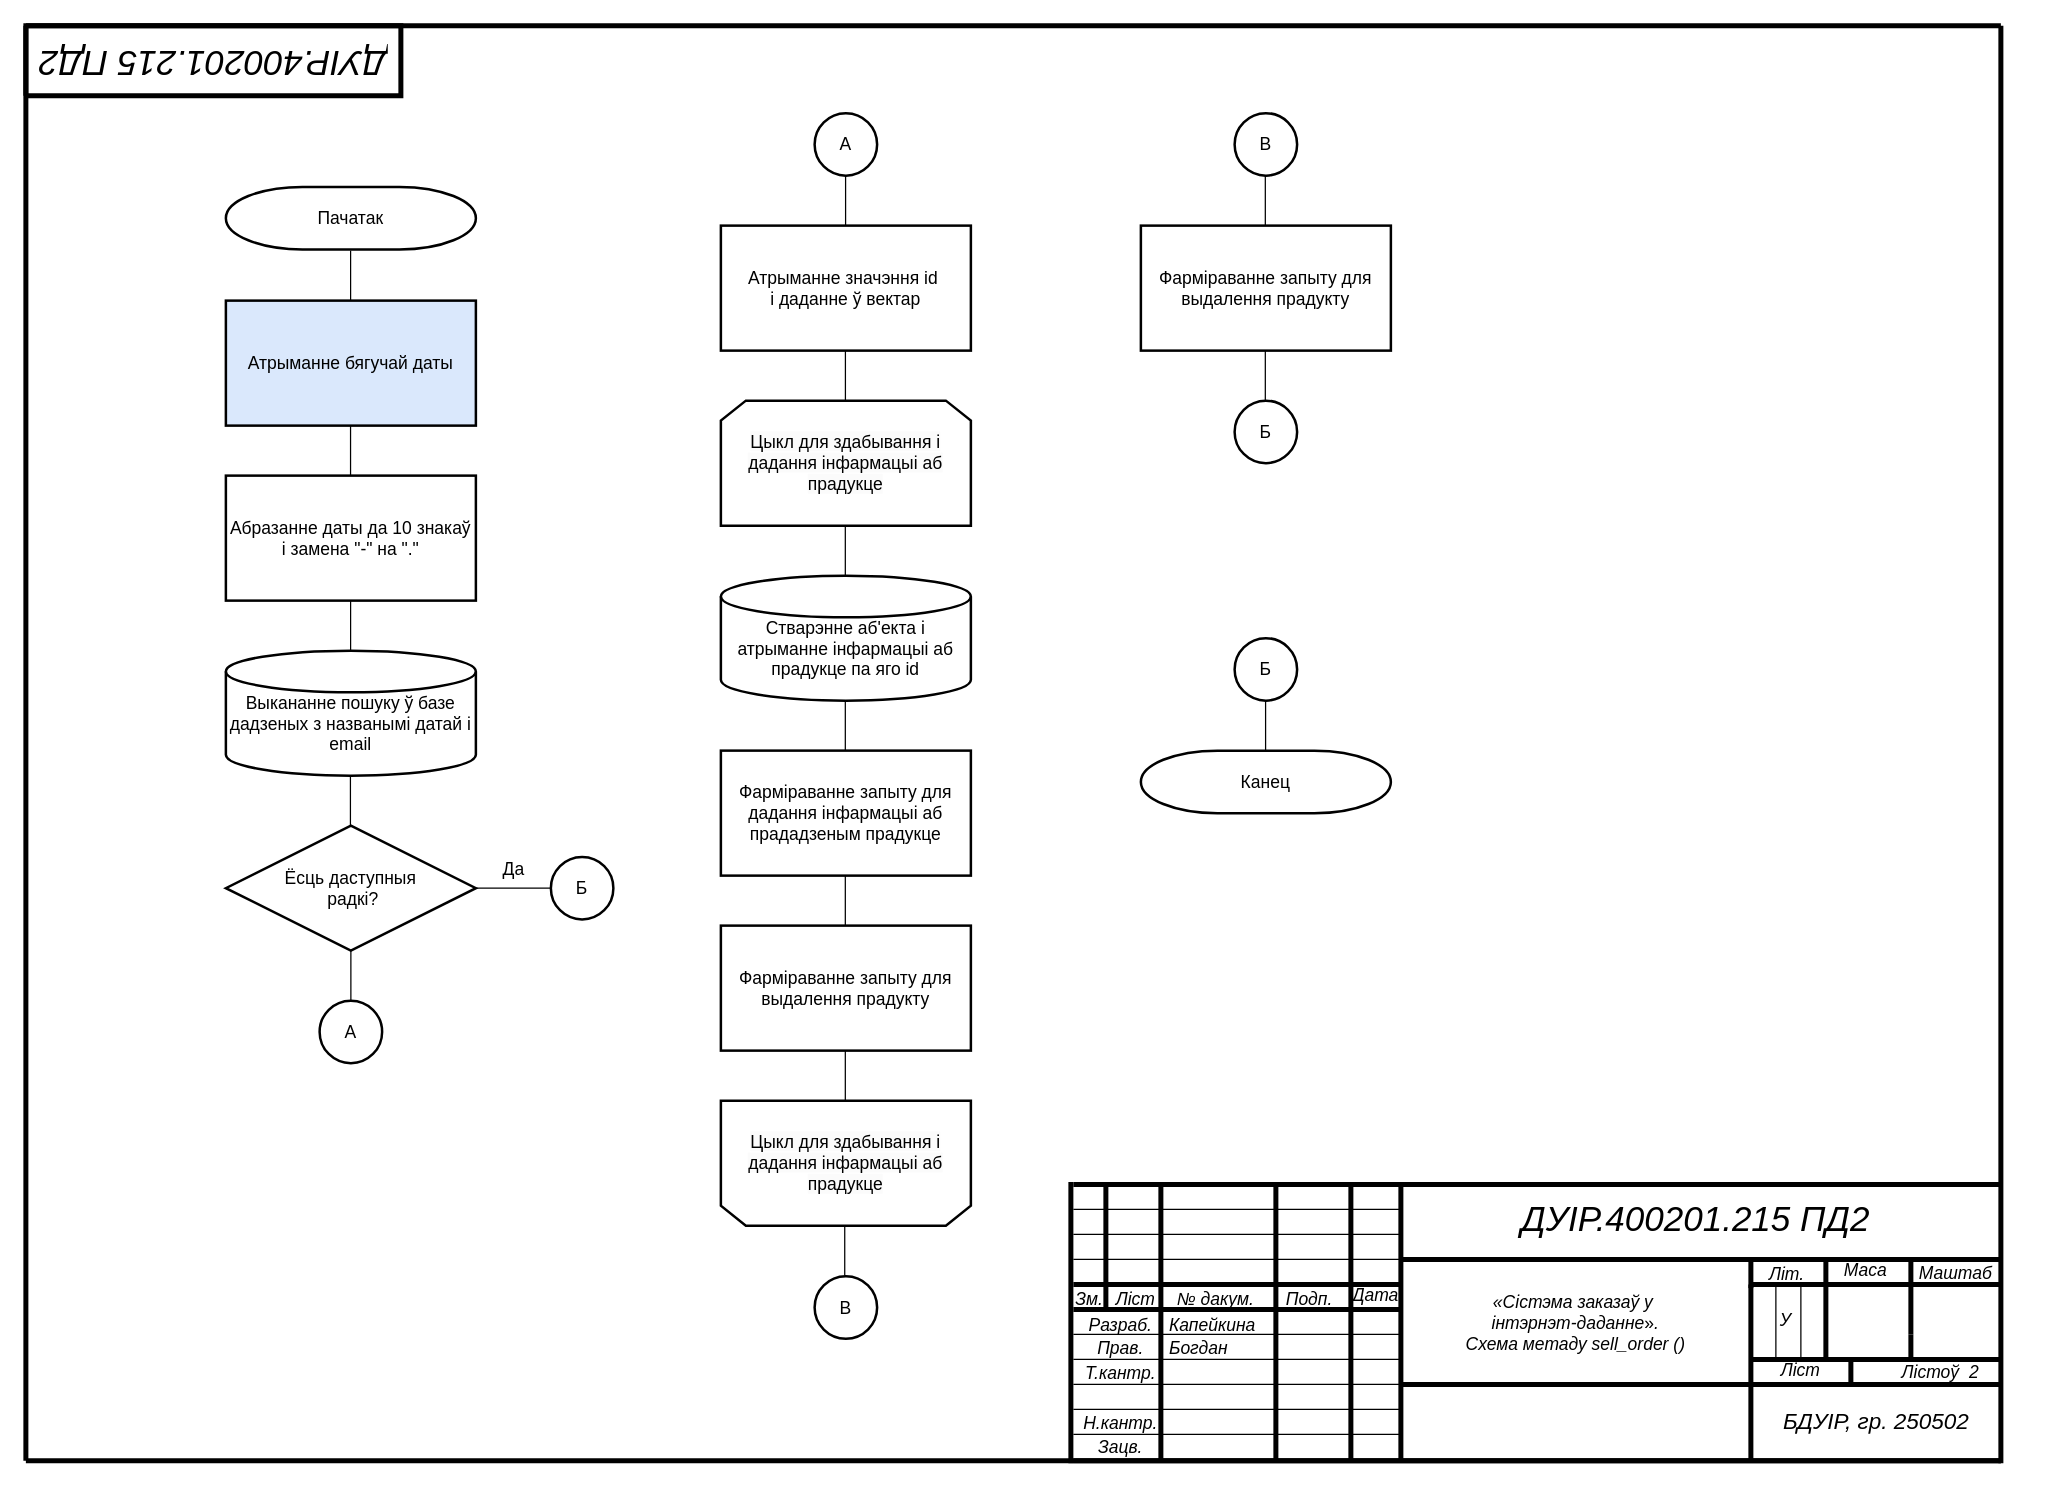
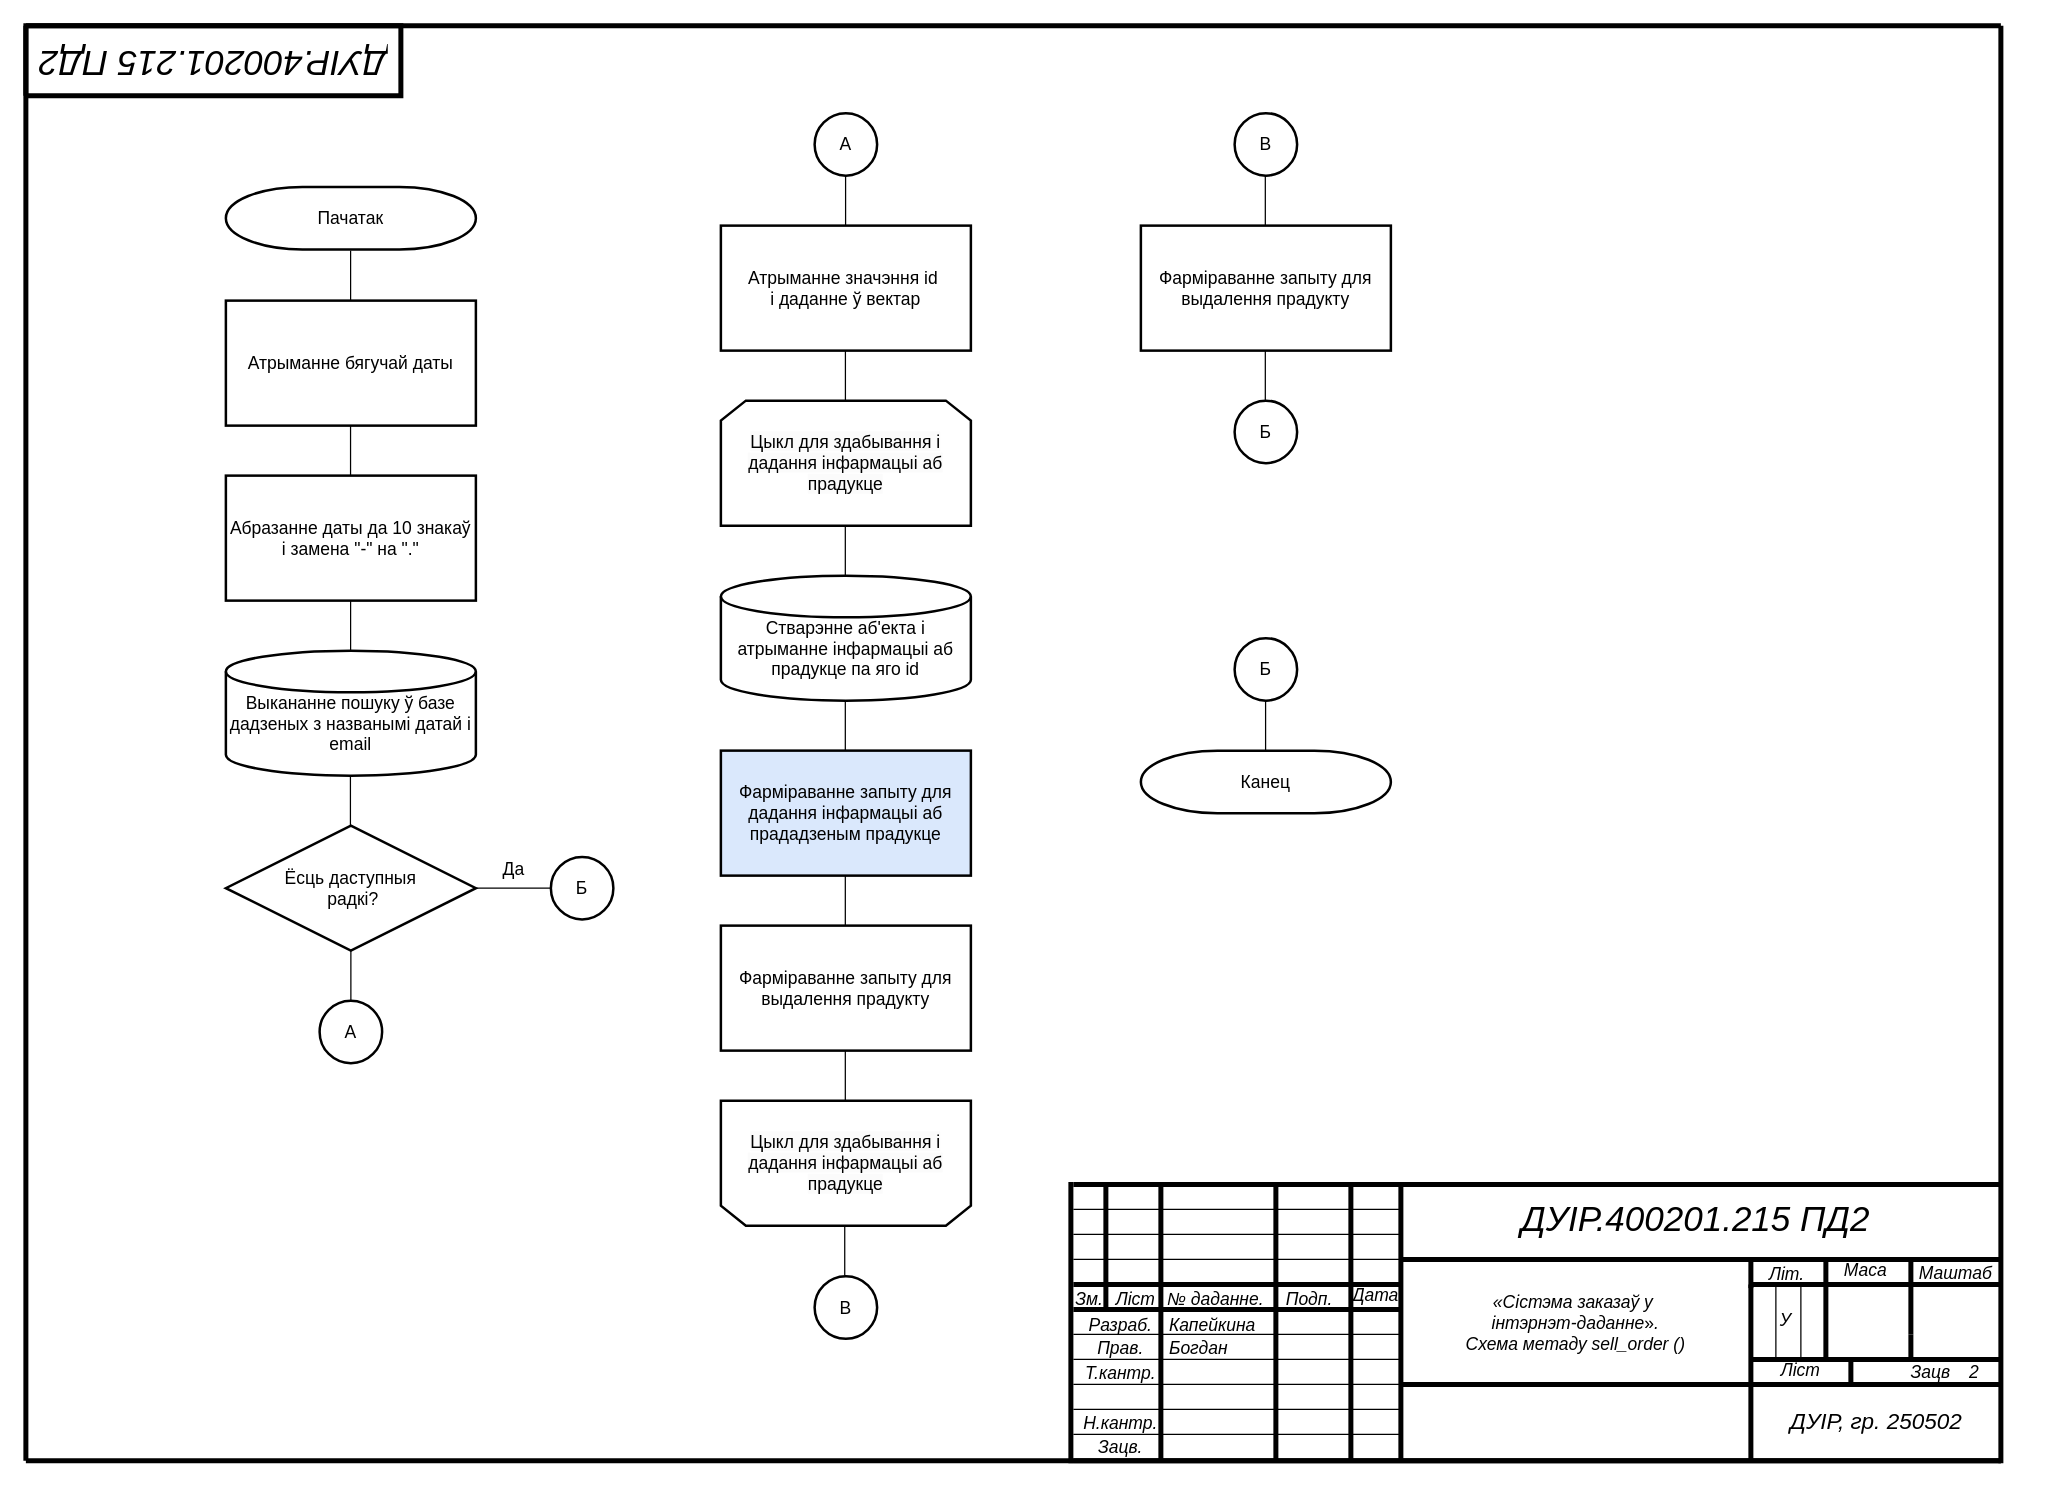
(351, 363) -> (351, 363)
(846, 813) -> (846, 813)
(1216, 1299) -> (1216, 1299)
(1931, 1372) -> (1931, 1372)
(1876, 1423) -> (1876, 1423)
